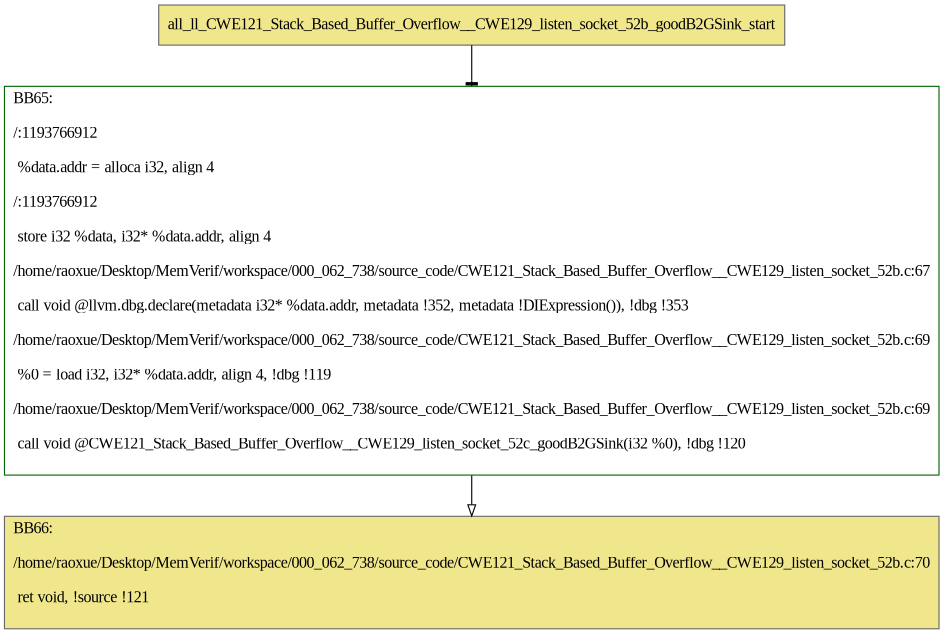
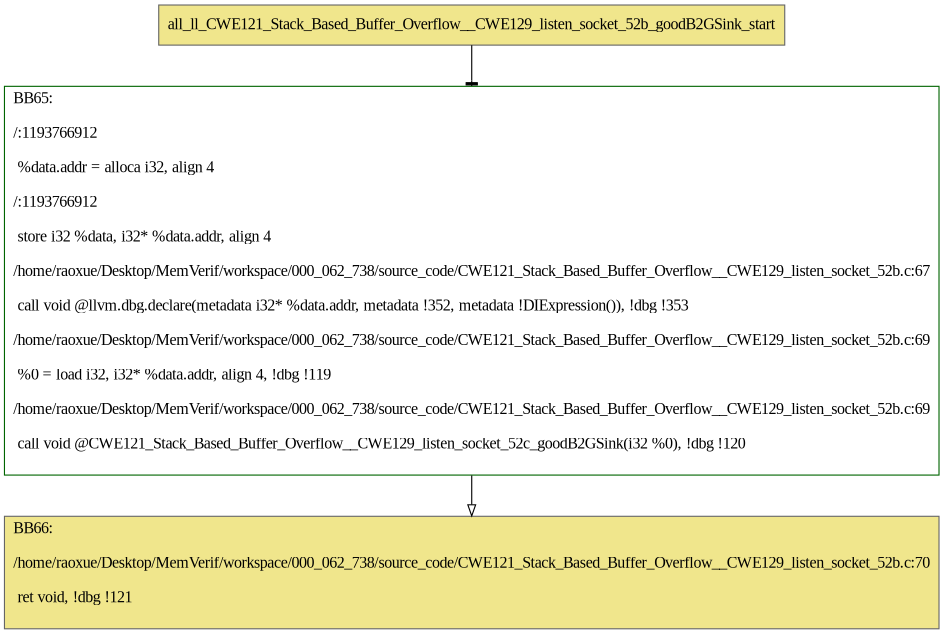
(81, 598) -> (73, 598)
